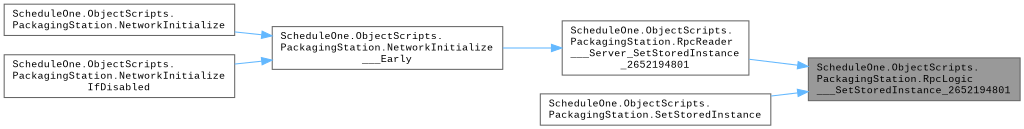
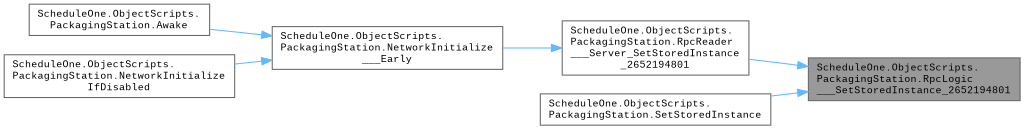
(119, 20) -> (119, 20)
